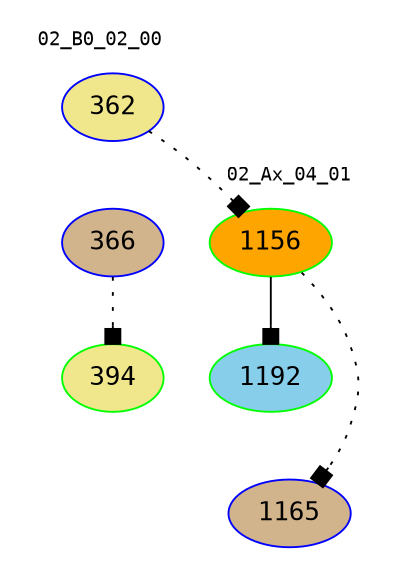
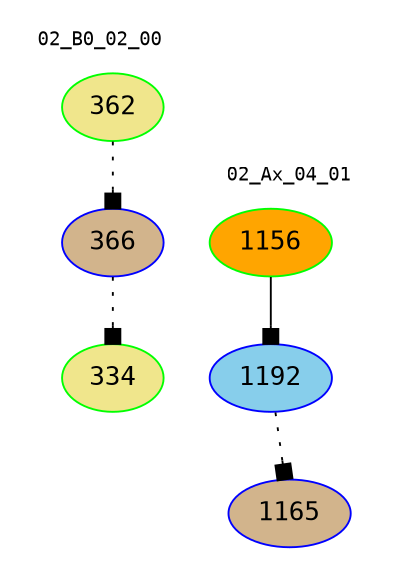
(113, 107) -> (113, 107)
(205, 174) -> (113, 166)
(356, 365) -> (279, 436)
(113, 378) -> (113, 378)
(271, 378) -> (271, 378)
